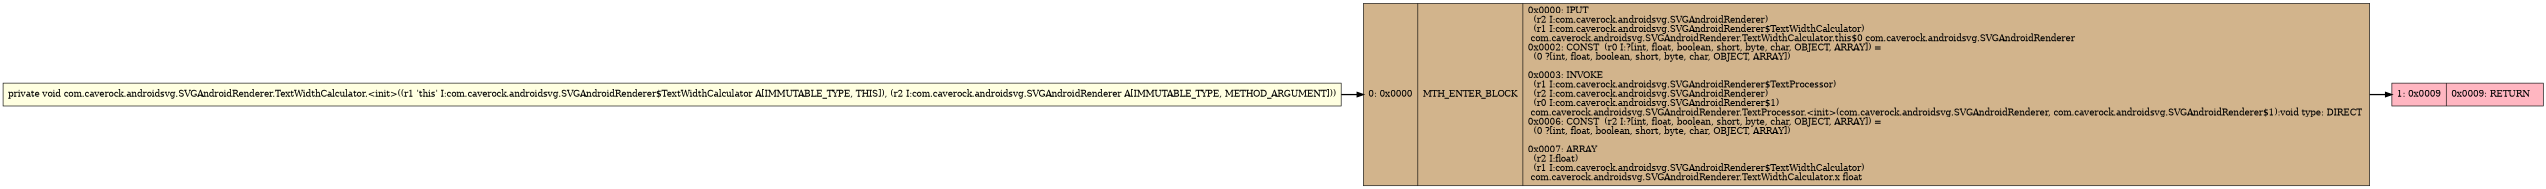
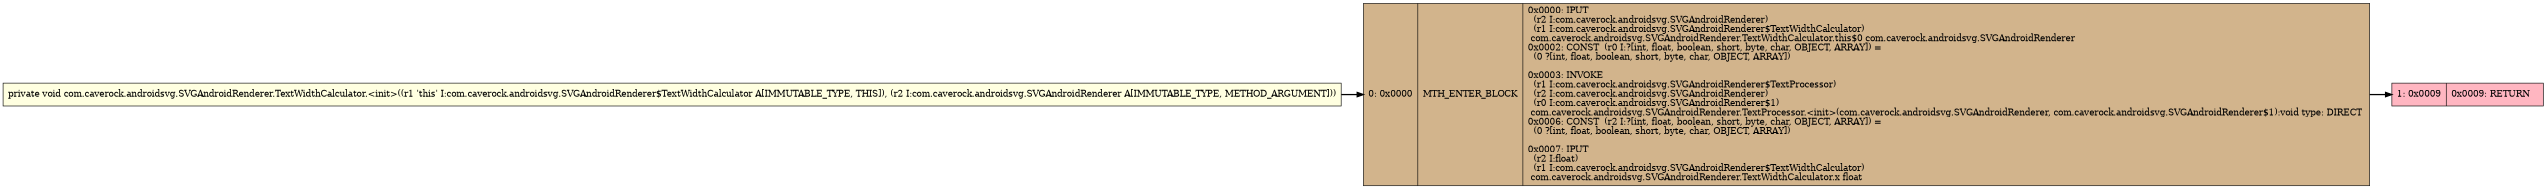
(1565, 150) -> (1561, 150)
